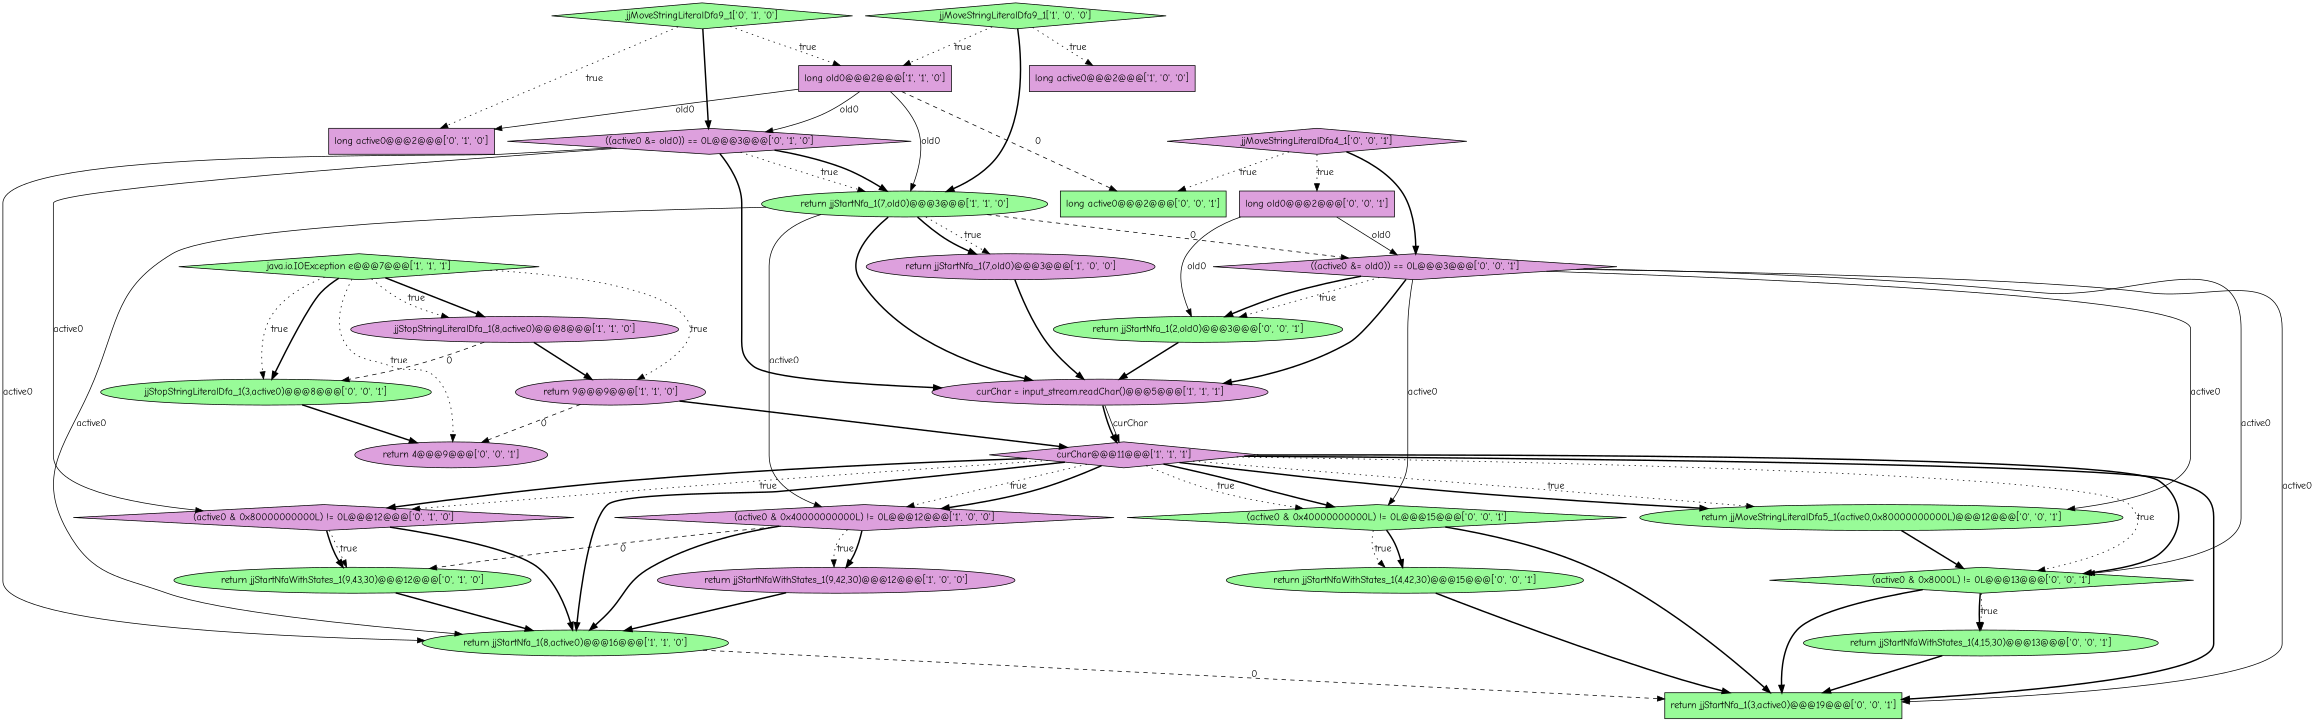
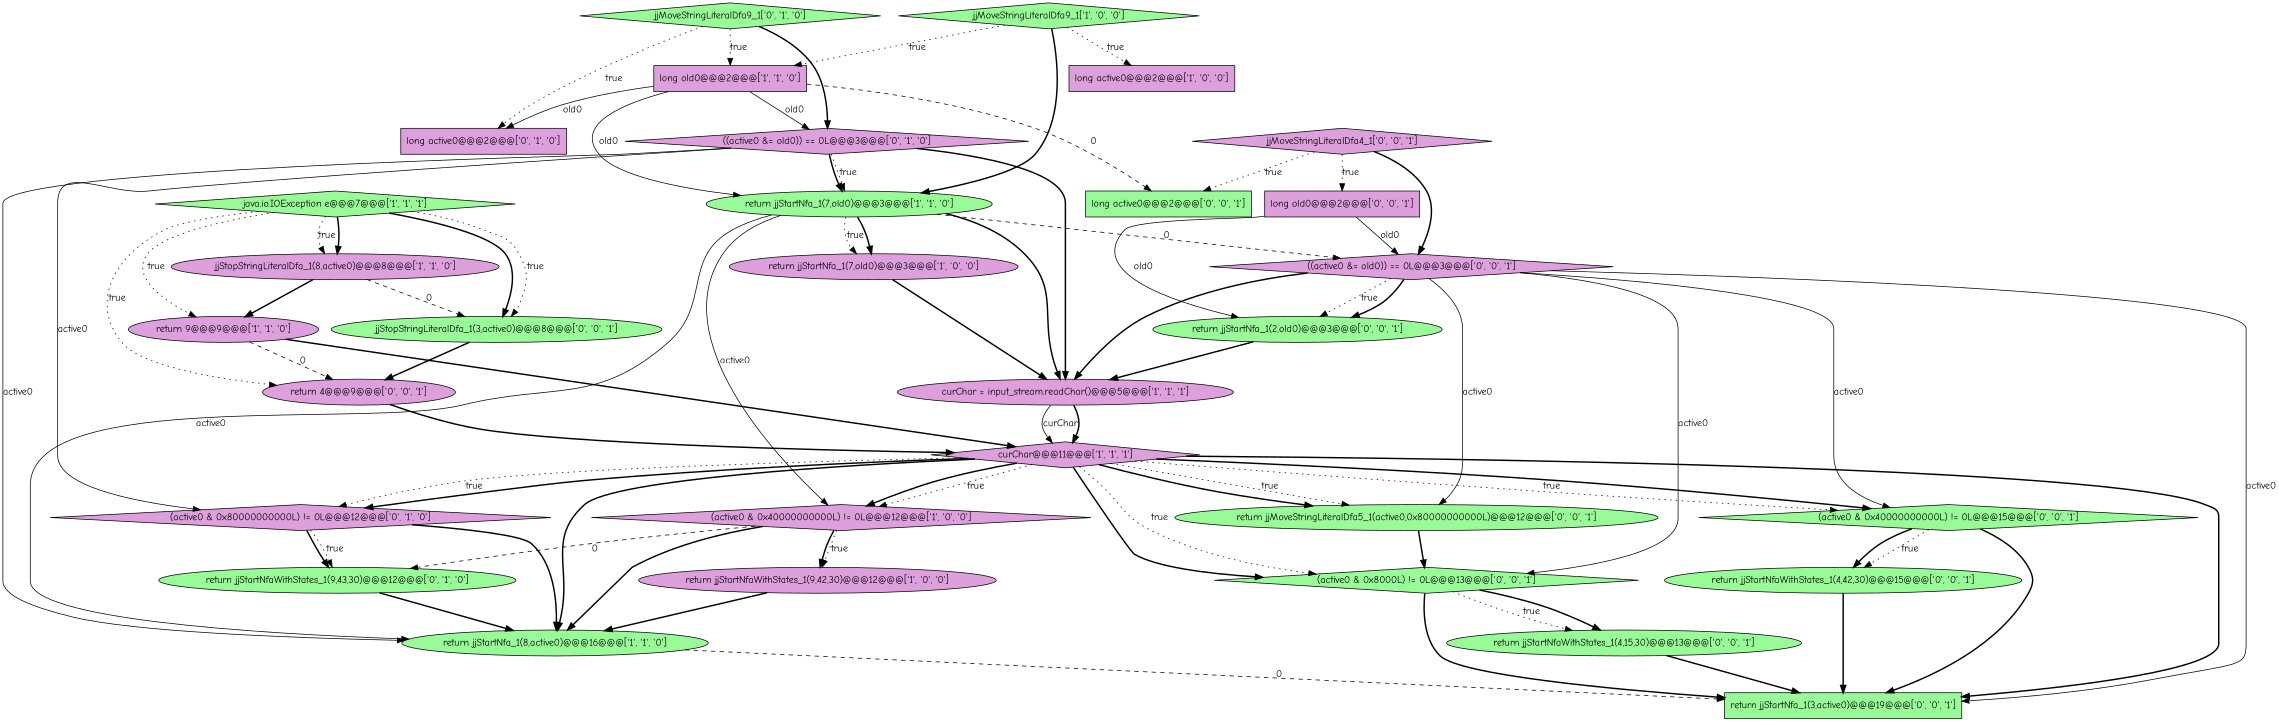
none -> (666, 444)
